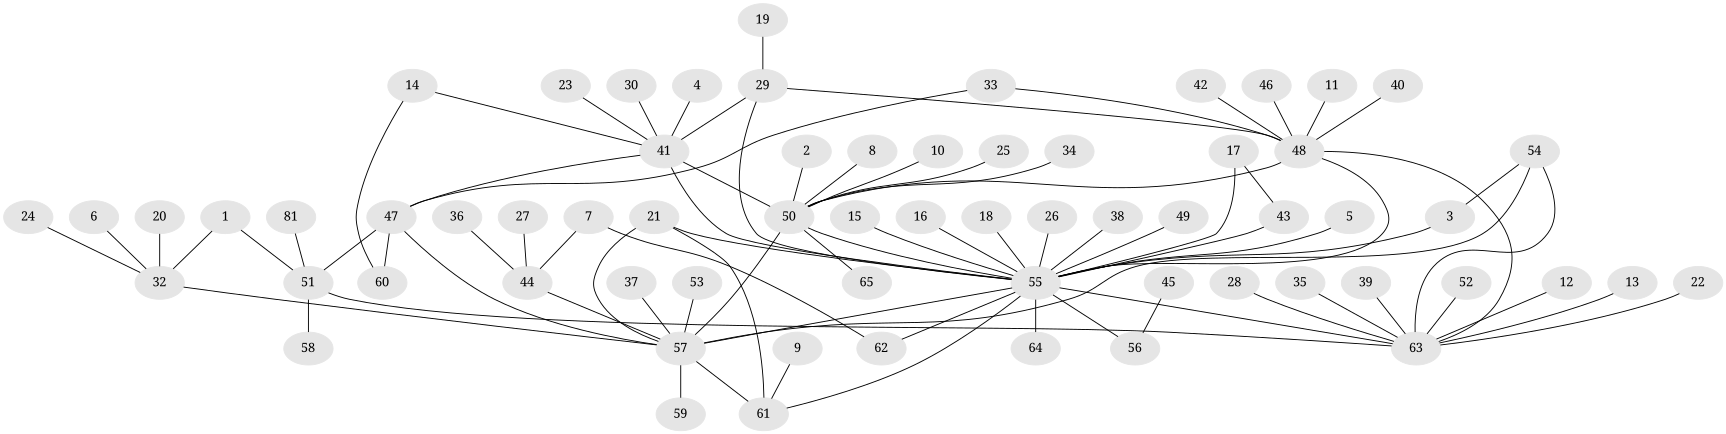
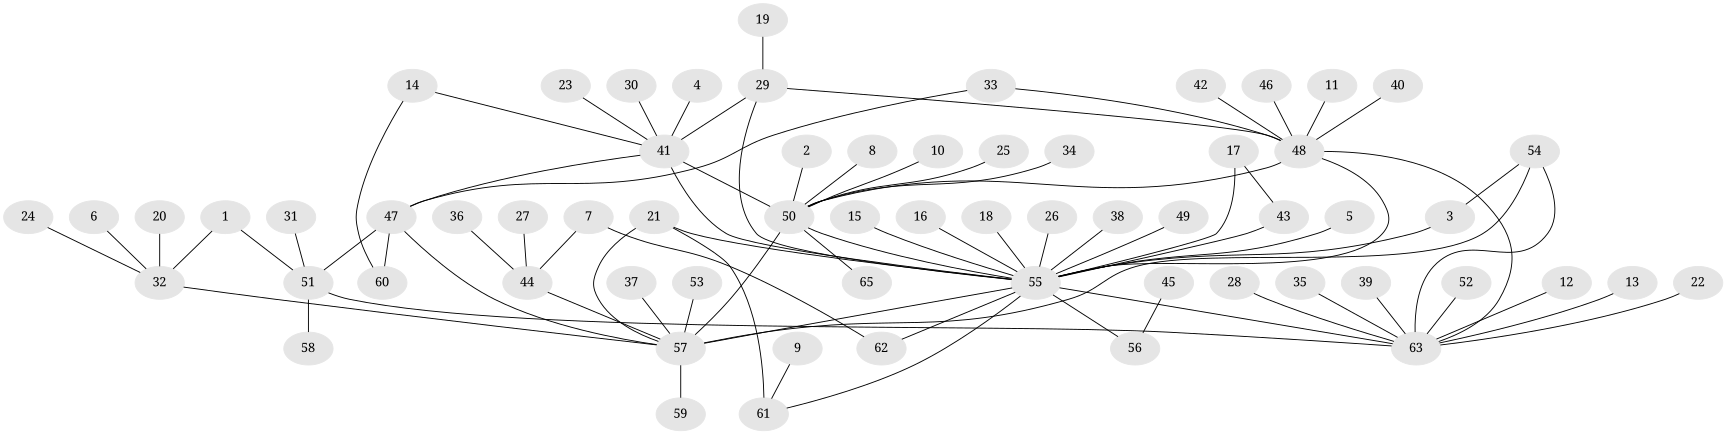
(291, 217) -> (291, 217)
(1036, 349) -> none
(722, 381) -> none
